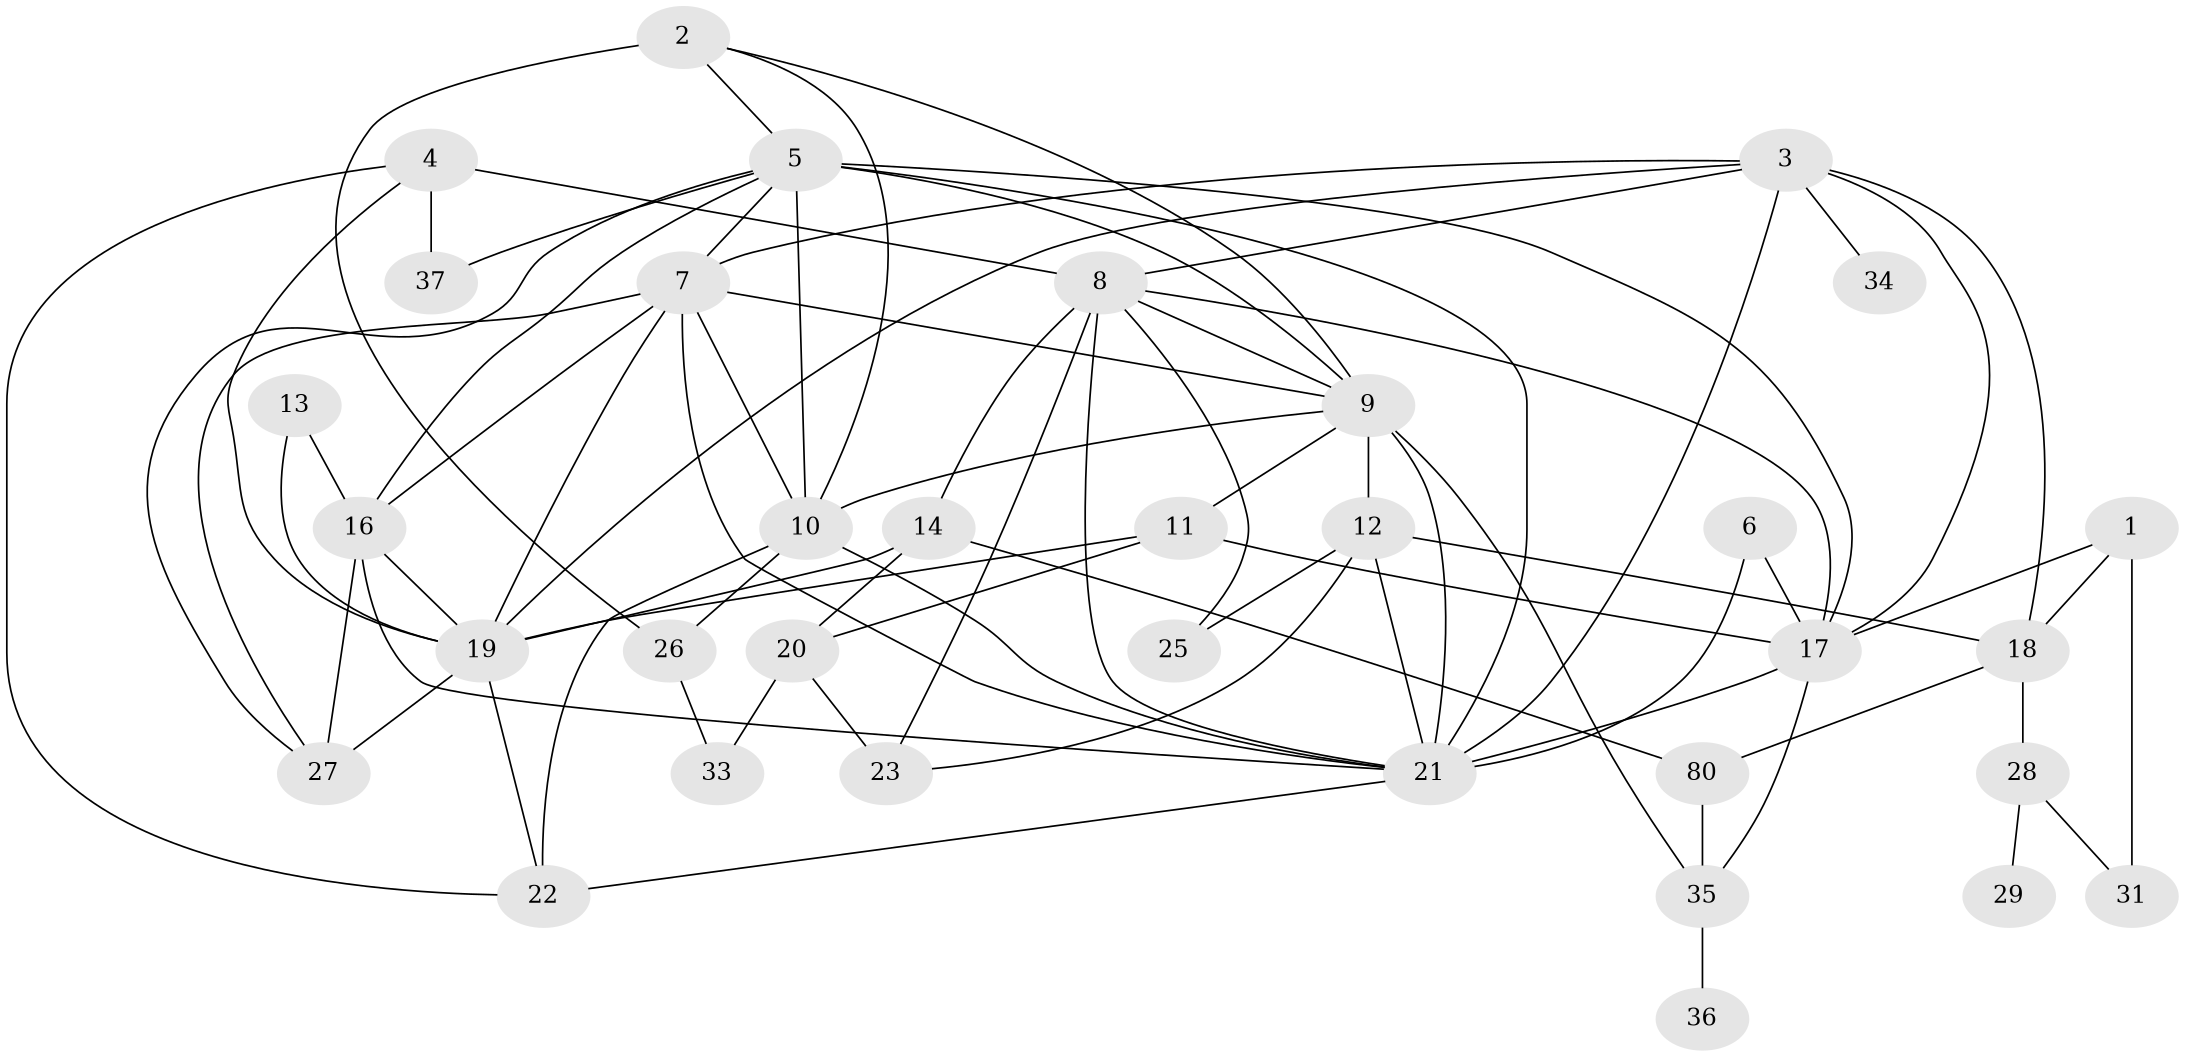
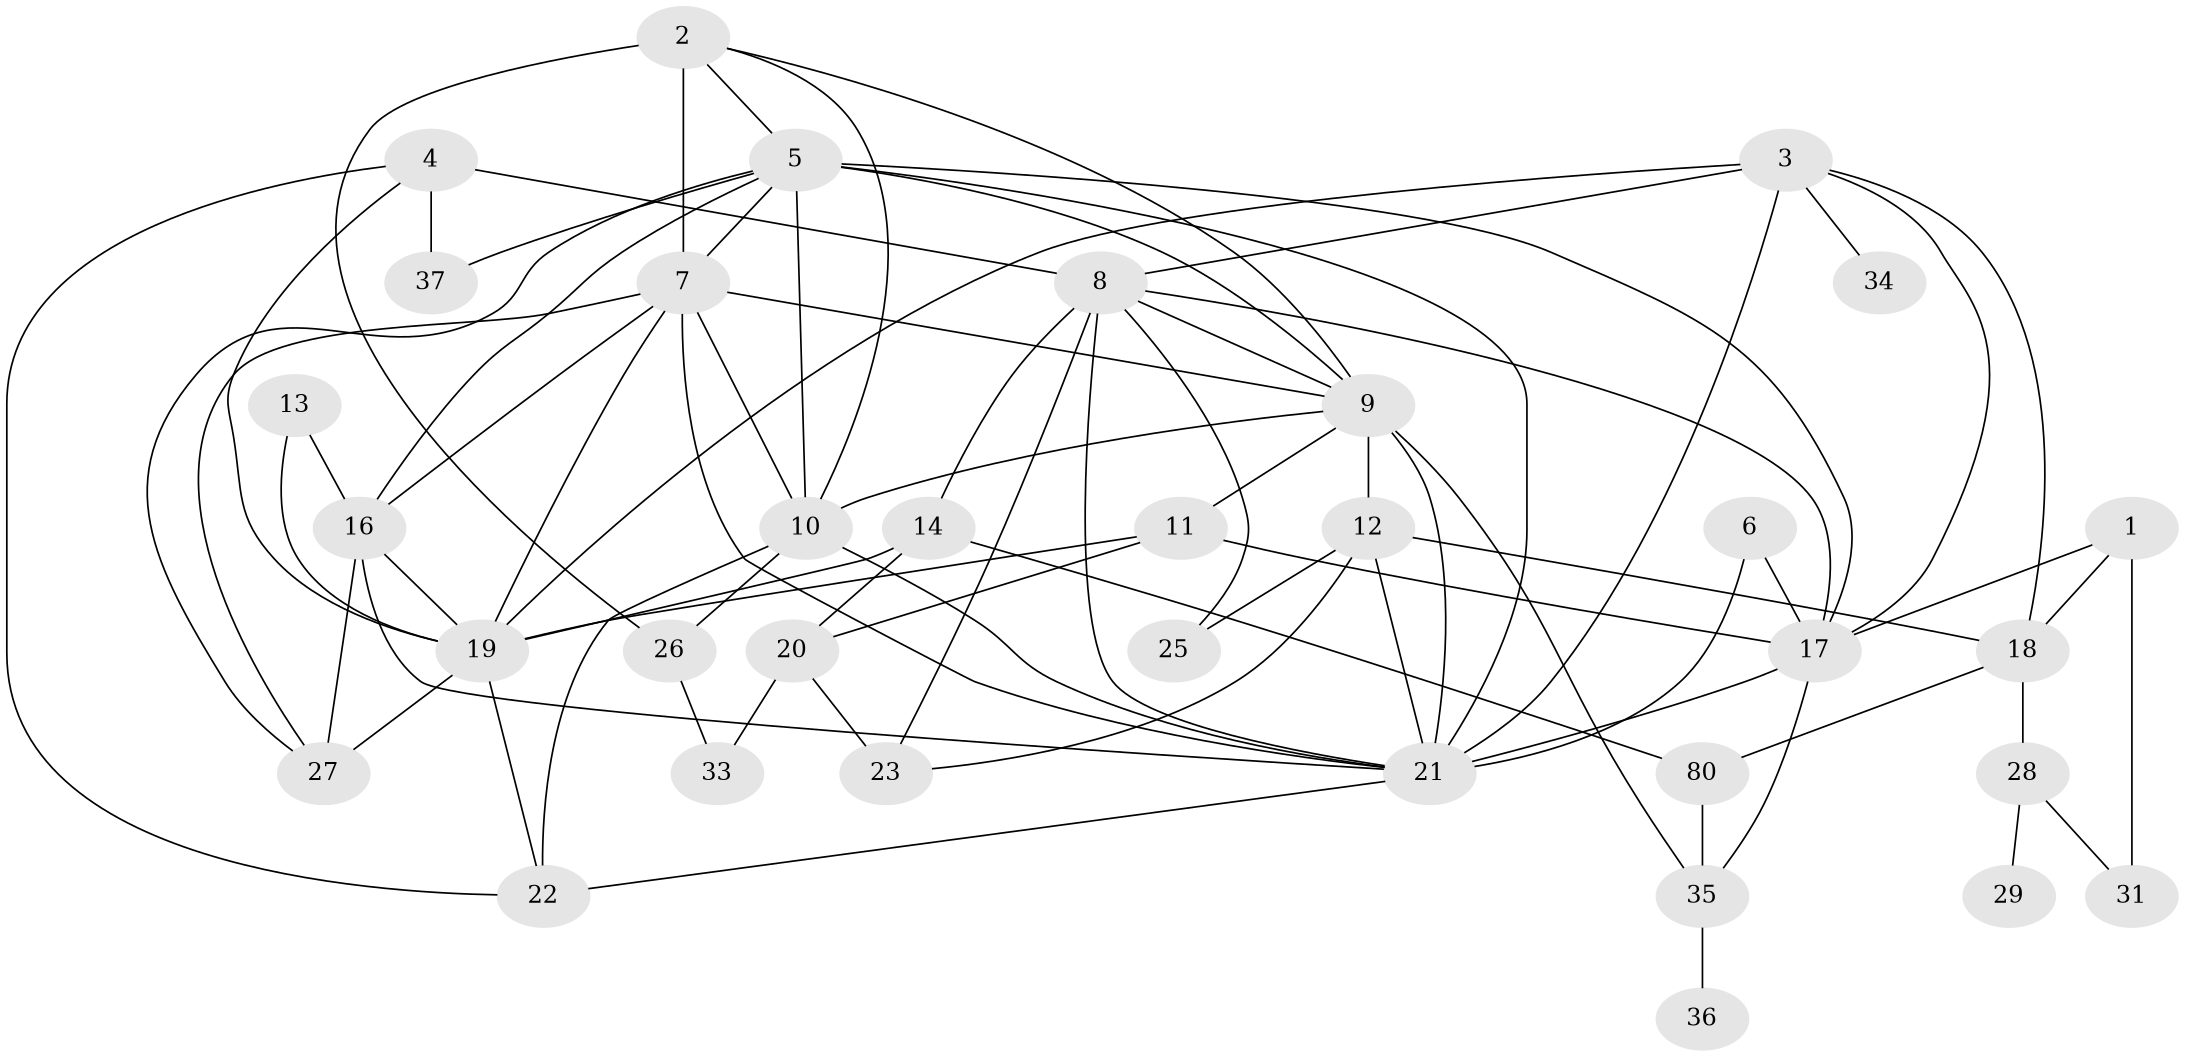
(1226, 180) -> (683, 160)
